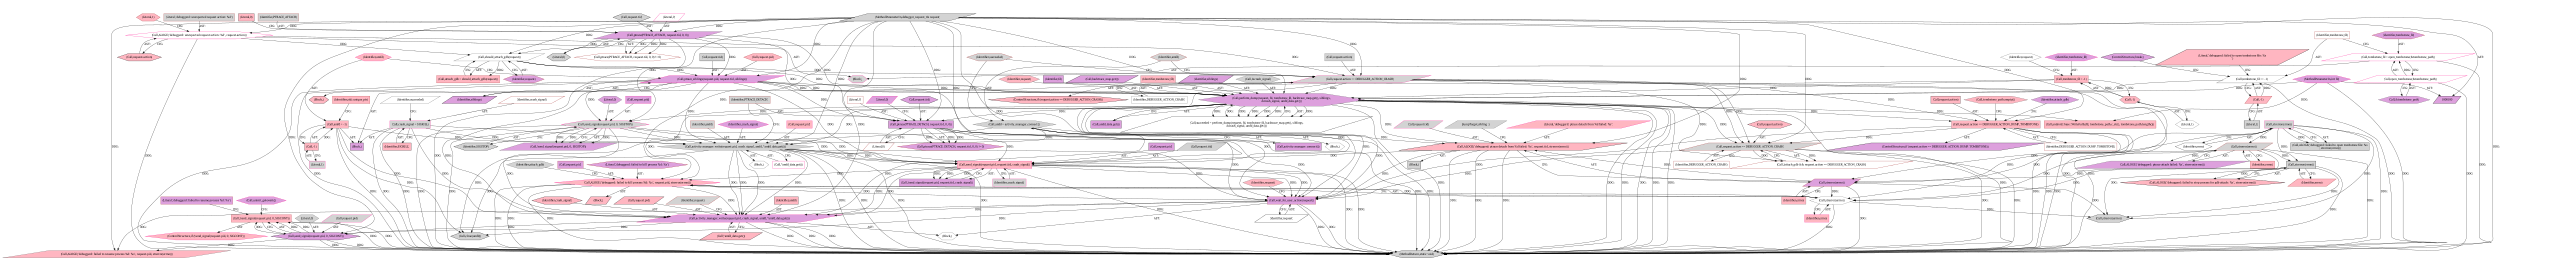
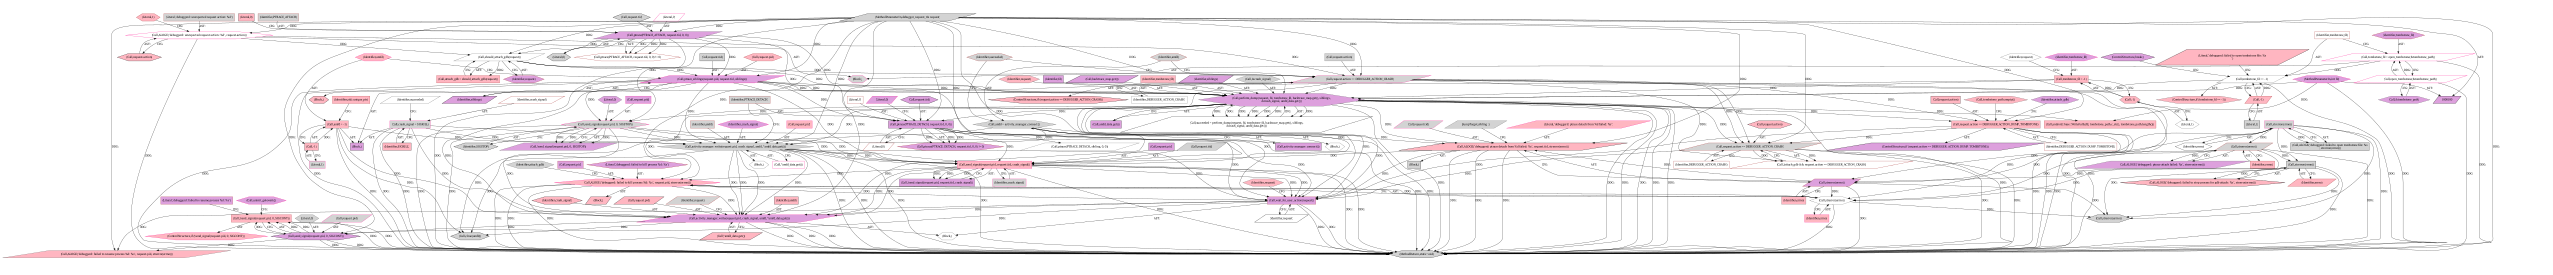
none -> (2334, 69)
none -> (2199, 100)
none -> (1080, 147)
